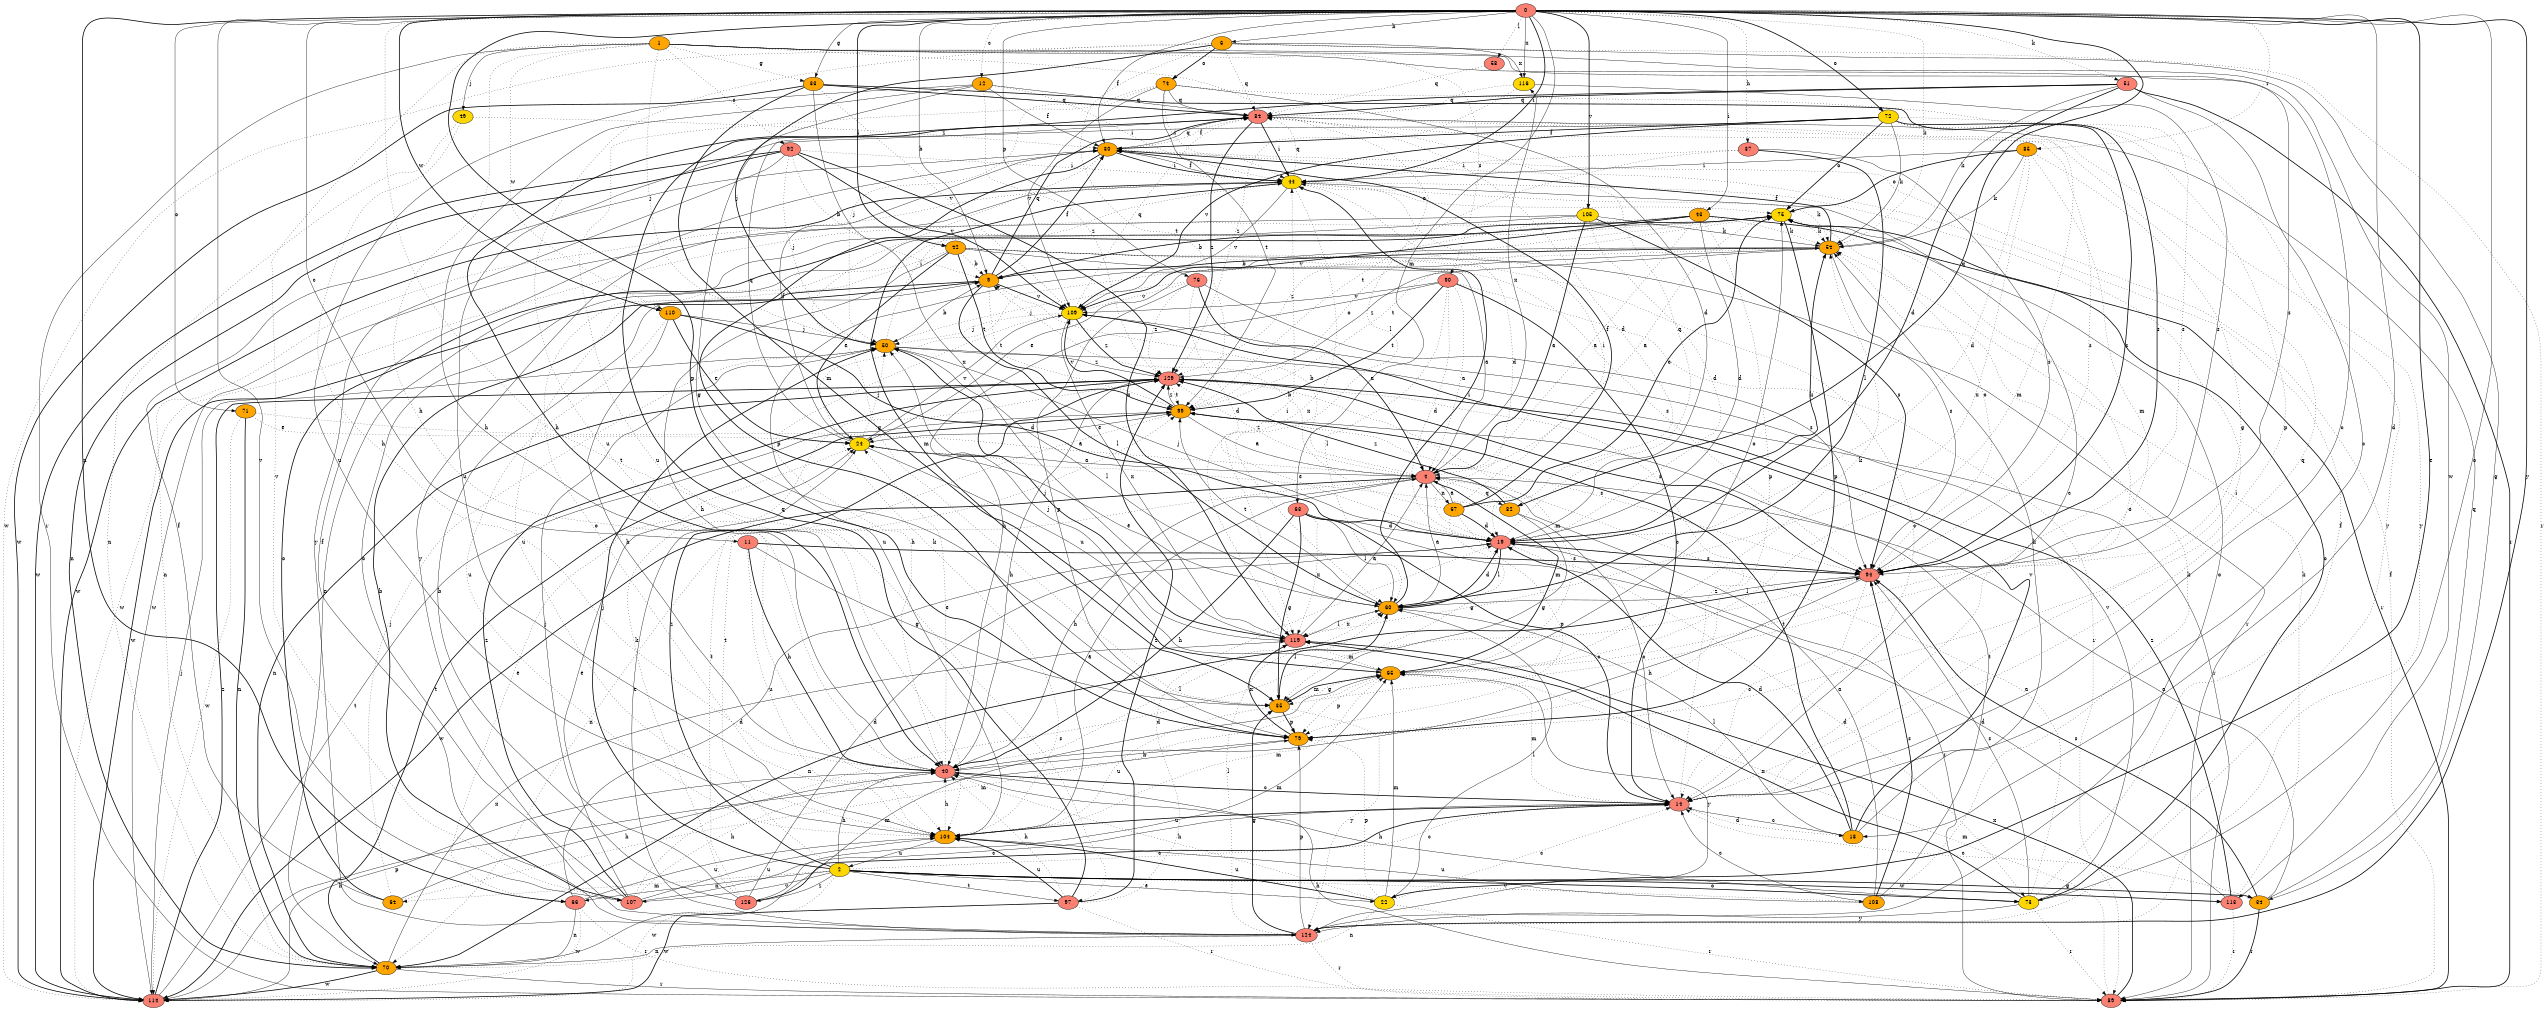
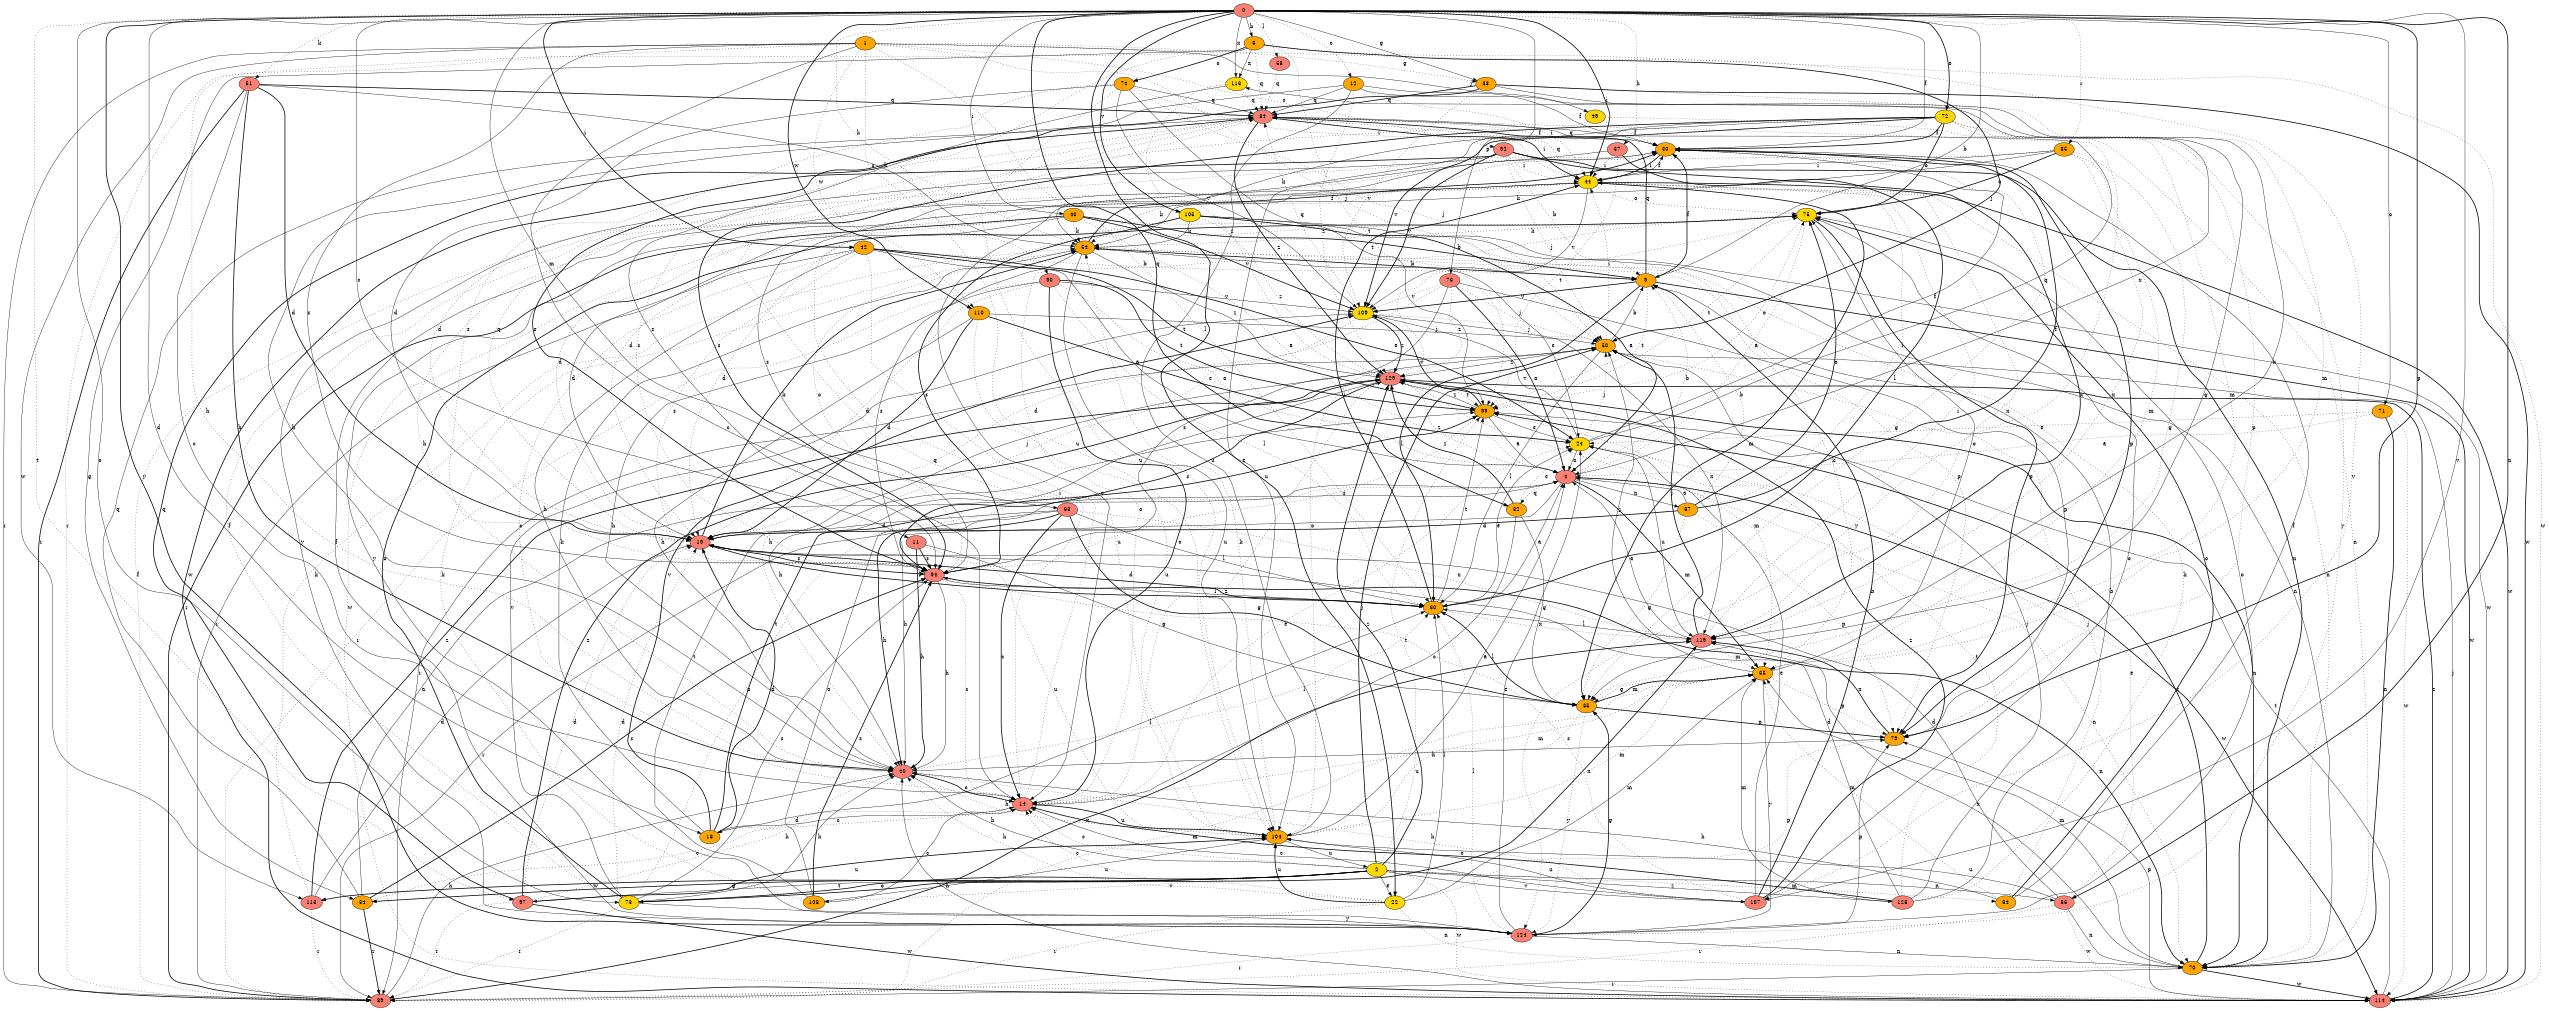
(944, 133) -> (1635, 133)
(912, 455) -> (2290, 207)
(734, 522) -> (1933, 382)
(945, 595) -> (1271, 630)
(1775, 678) -> (622, 718)
